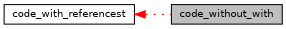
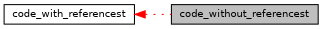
(227, 14) -> (245, 14)
